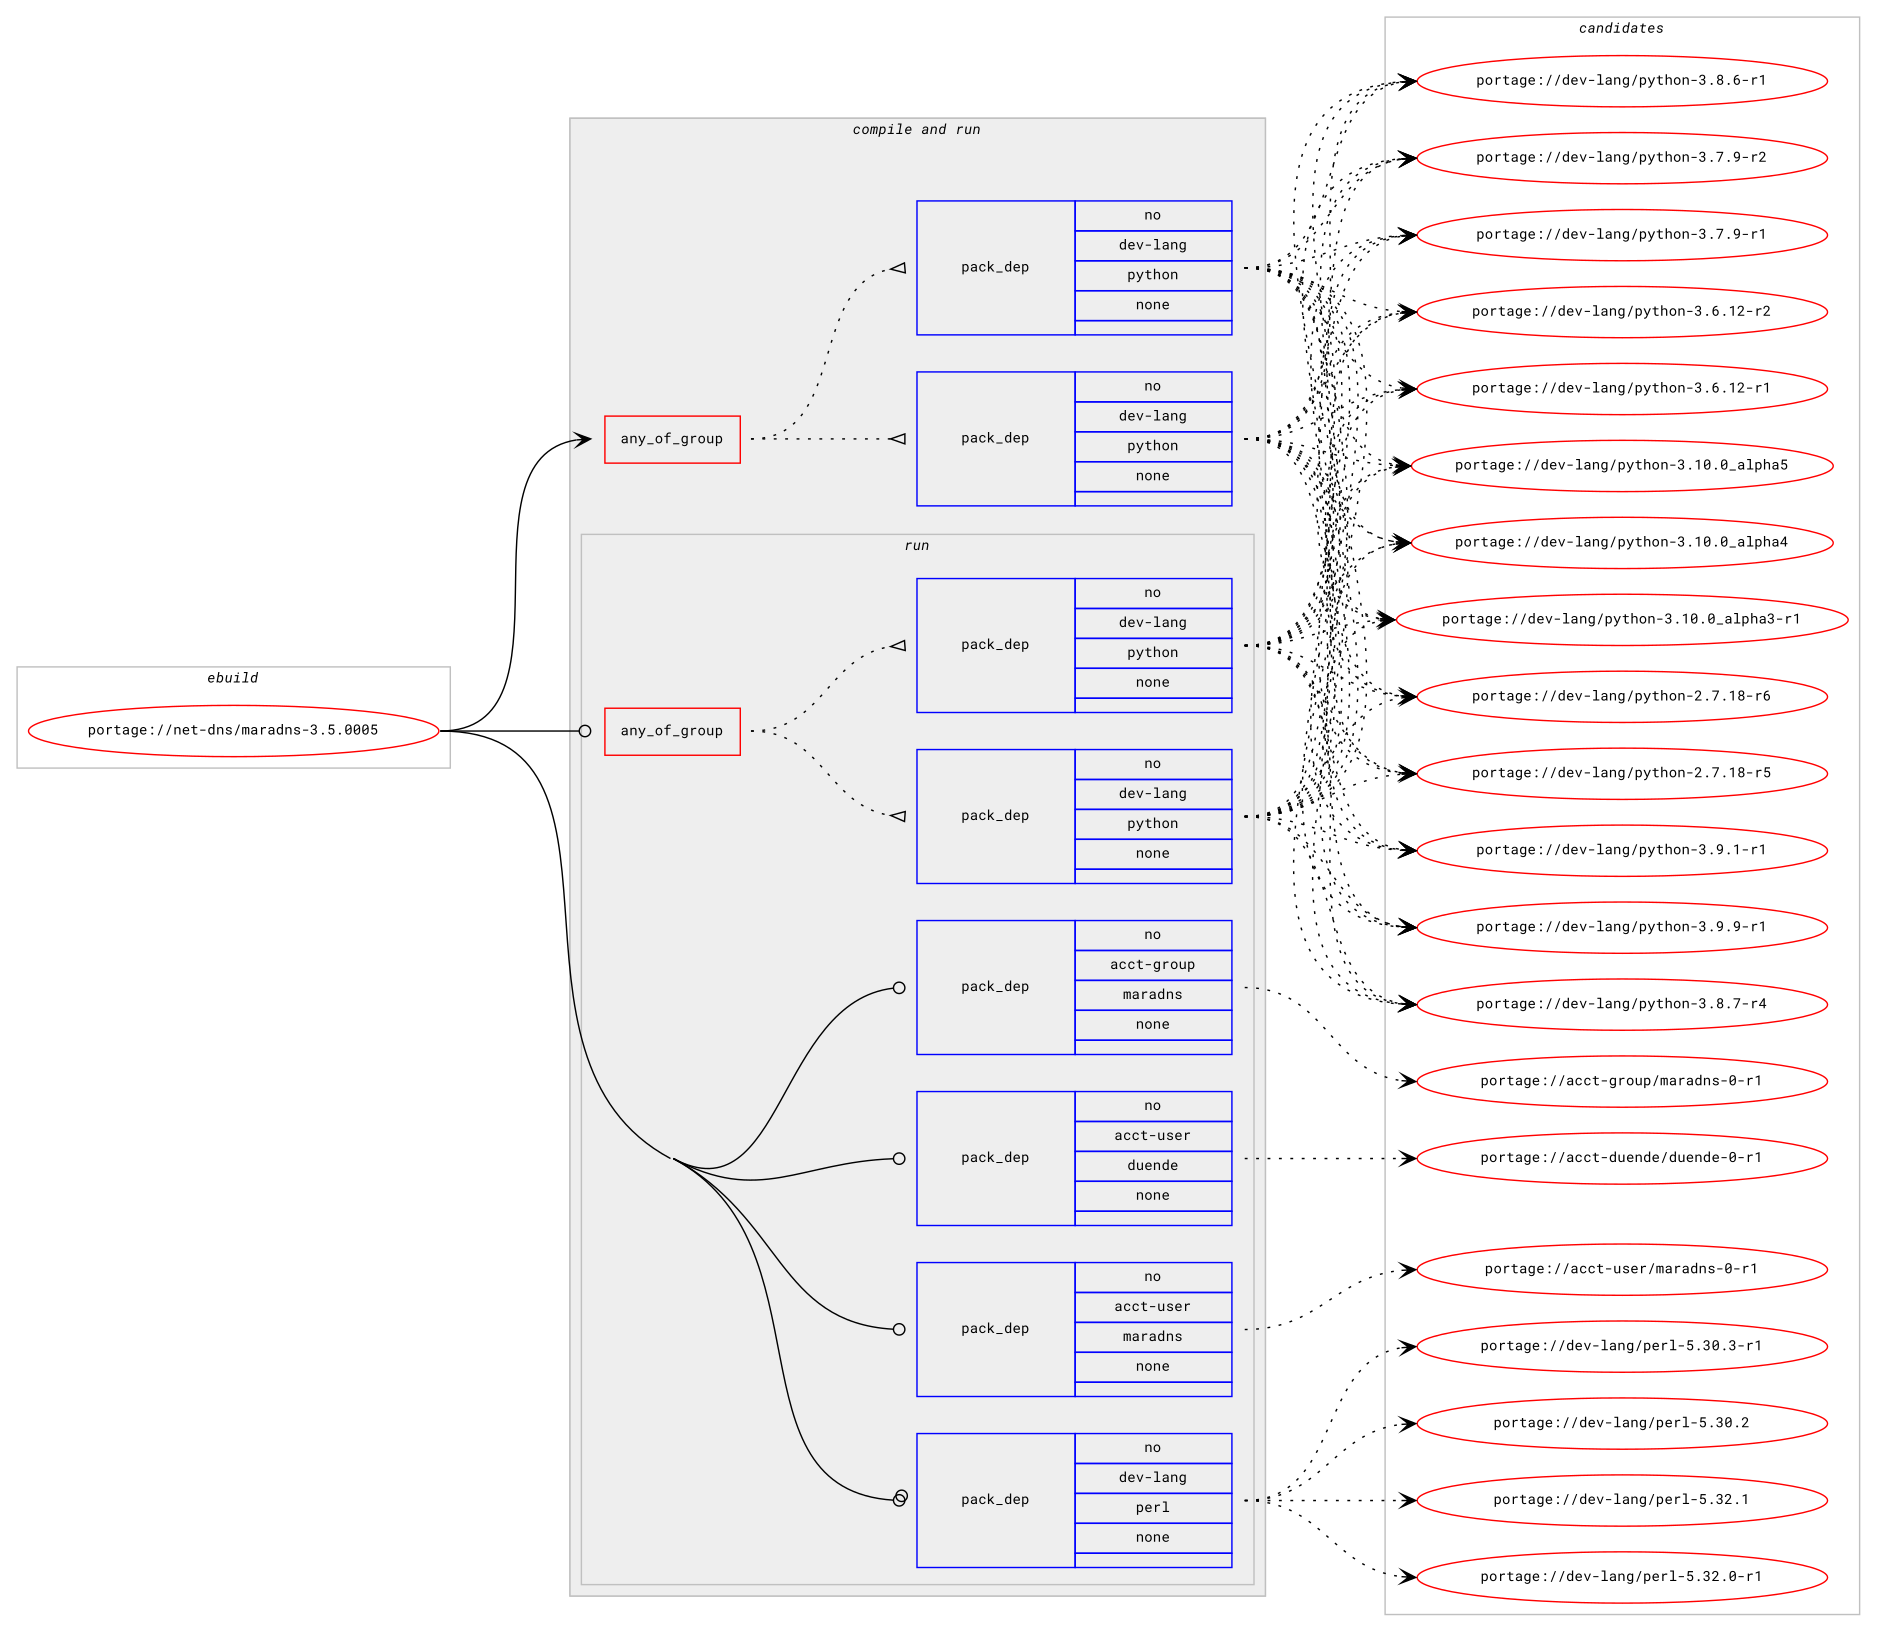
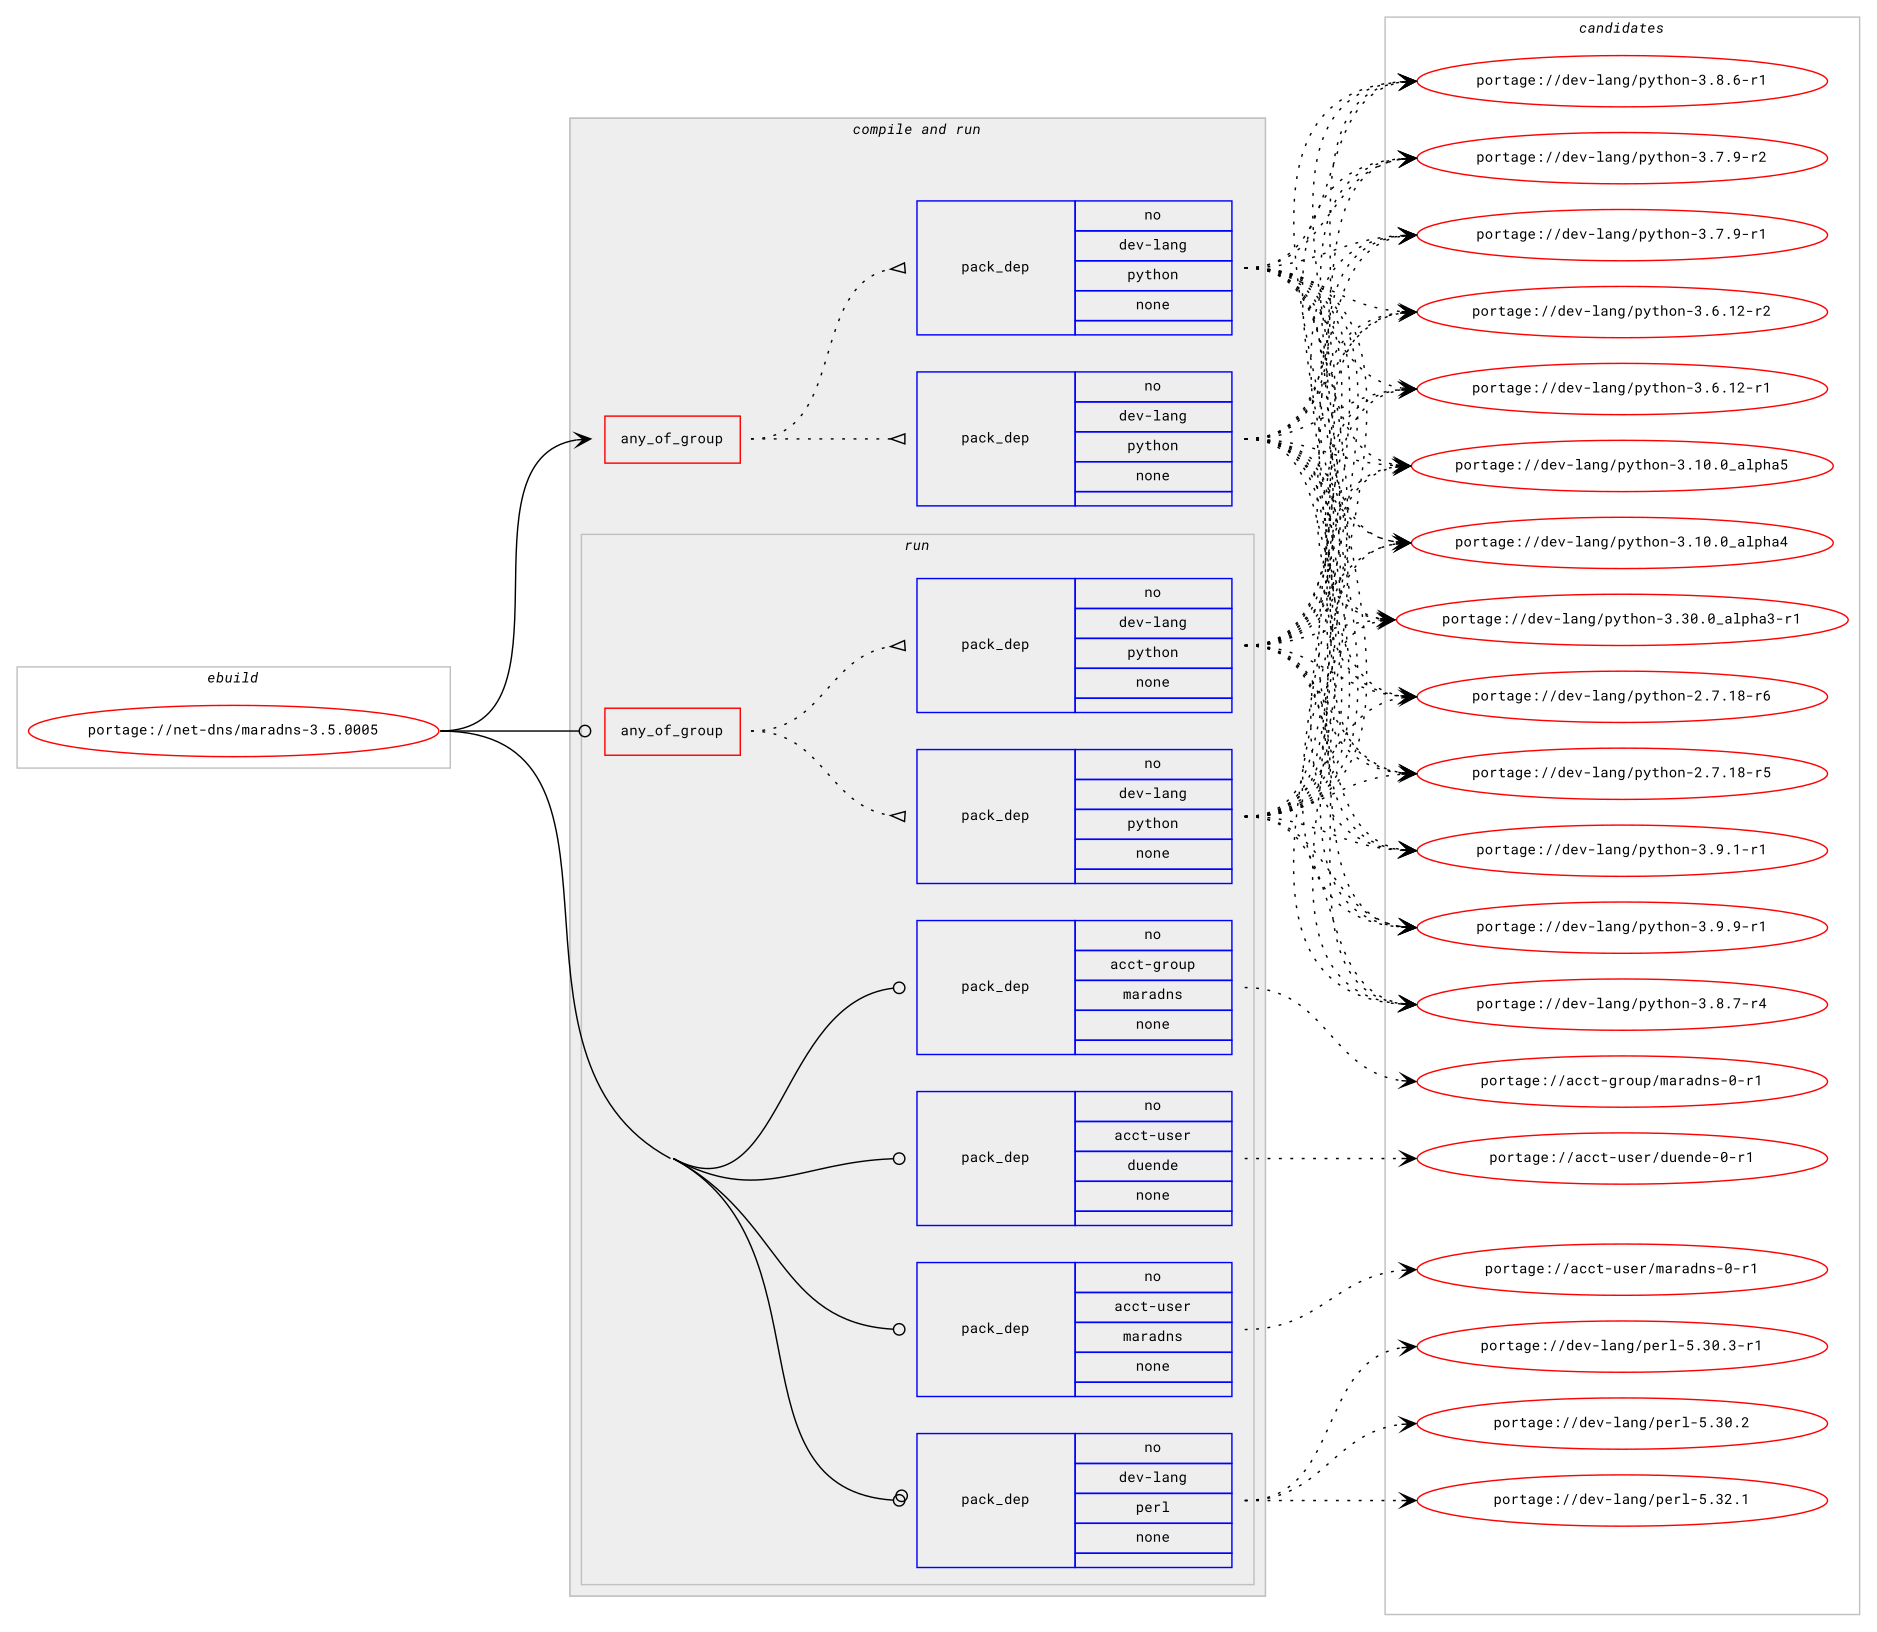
(1622, 620) -> (1622, 620)
(1622, 1159) -> (1622, 1159)
(1622, 1577) -> none
